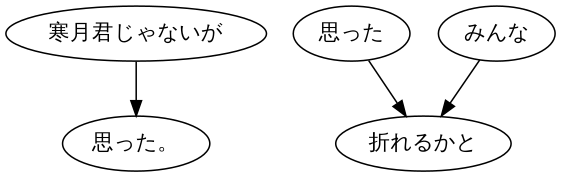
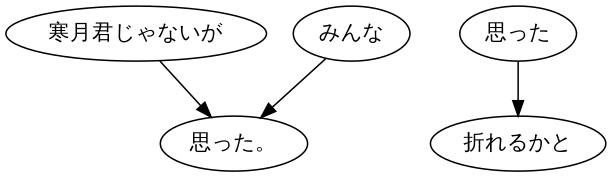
(465, 82) -> (299, 83)
